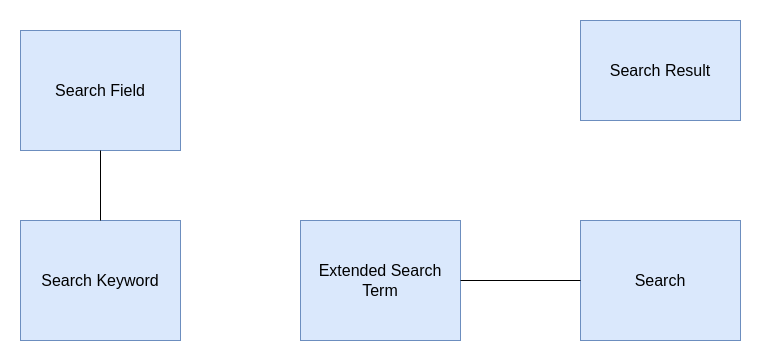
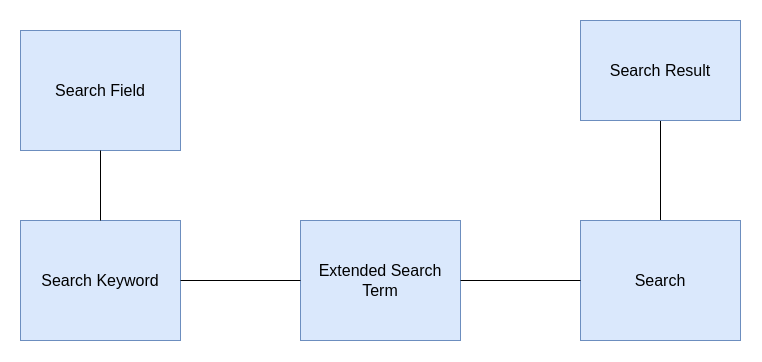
none -> (661, 171)
none -> (241, 281)
